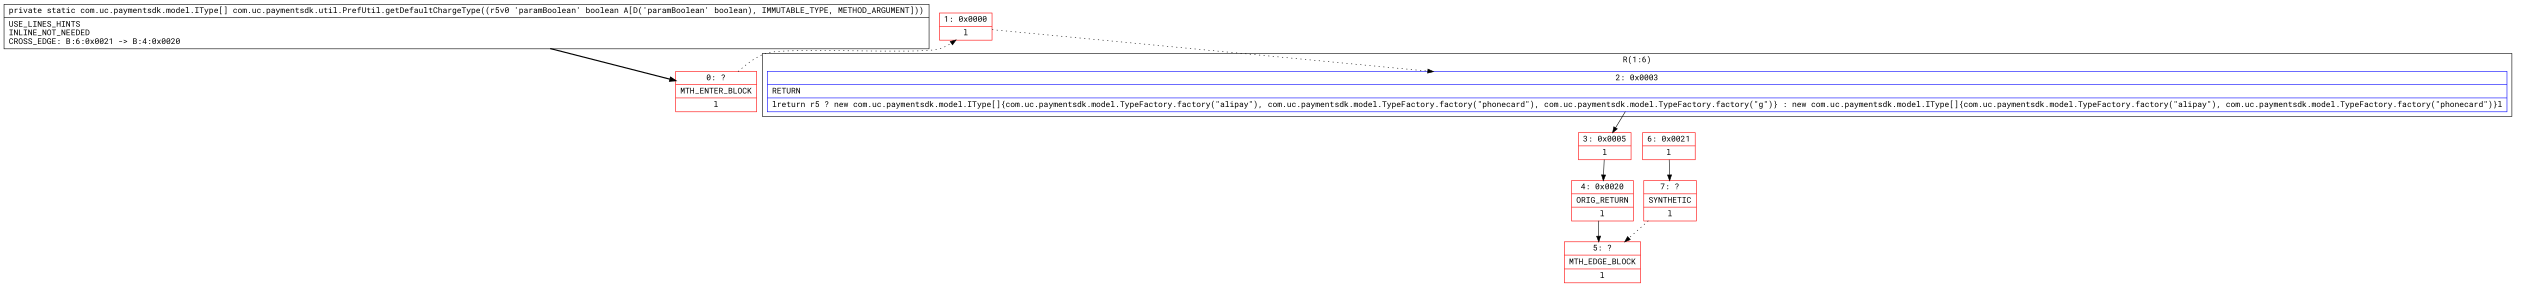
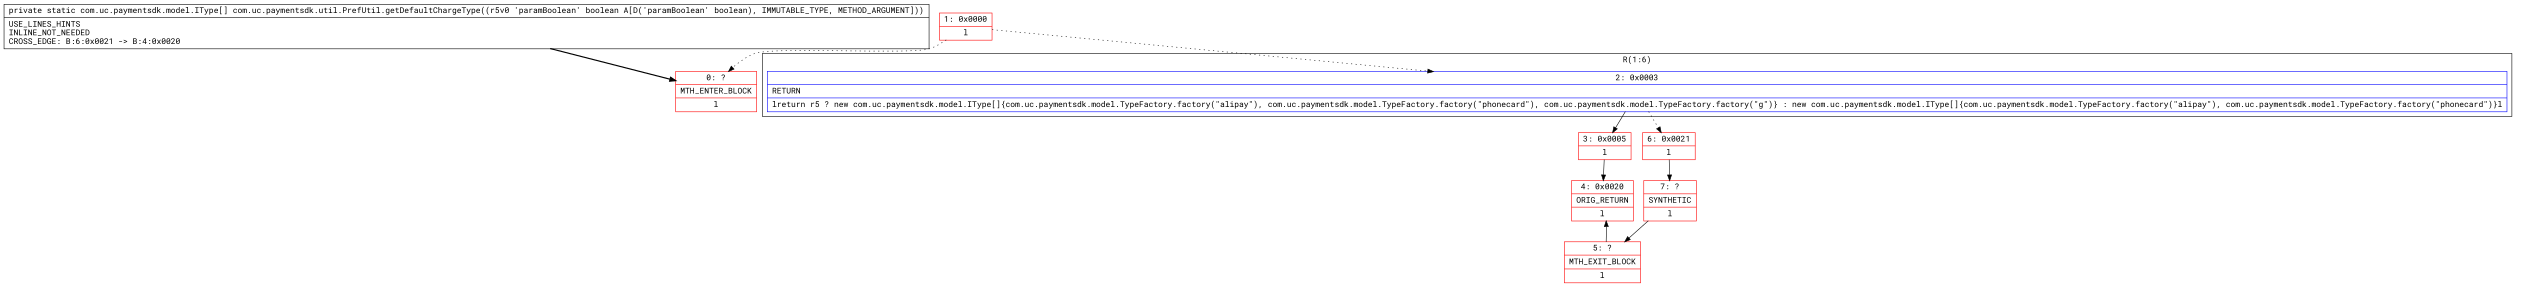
(842, 51) -> (838, 51)
none -> (1654, 120)
(1599, 228) -> (1606, 234)
(1639, 229) -> (1639, 229)
(1602, 262) -> (1602, 262)
